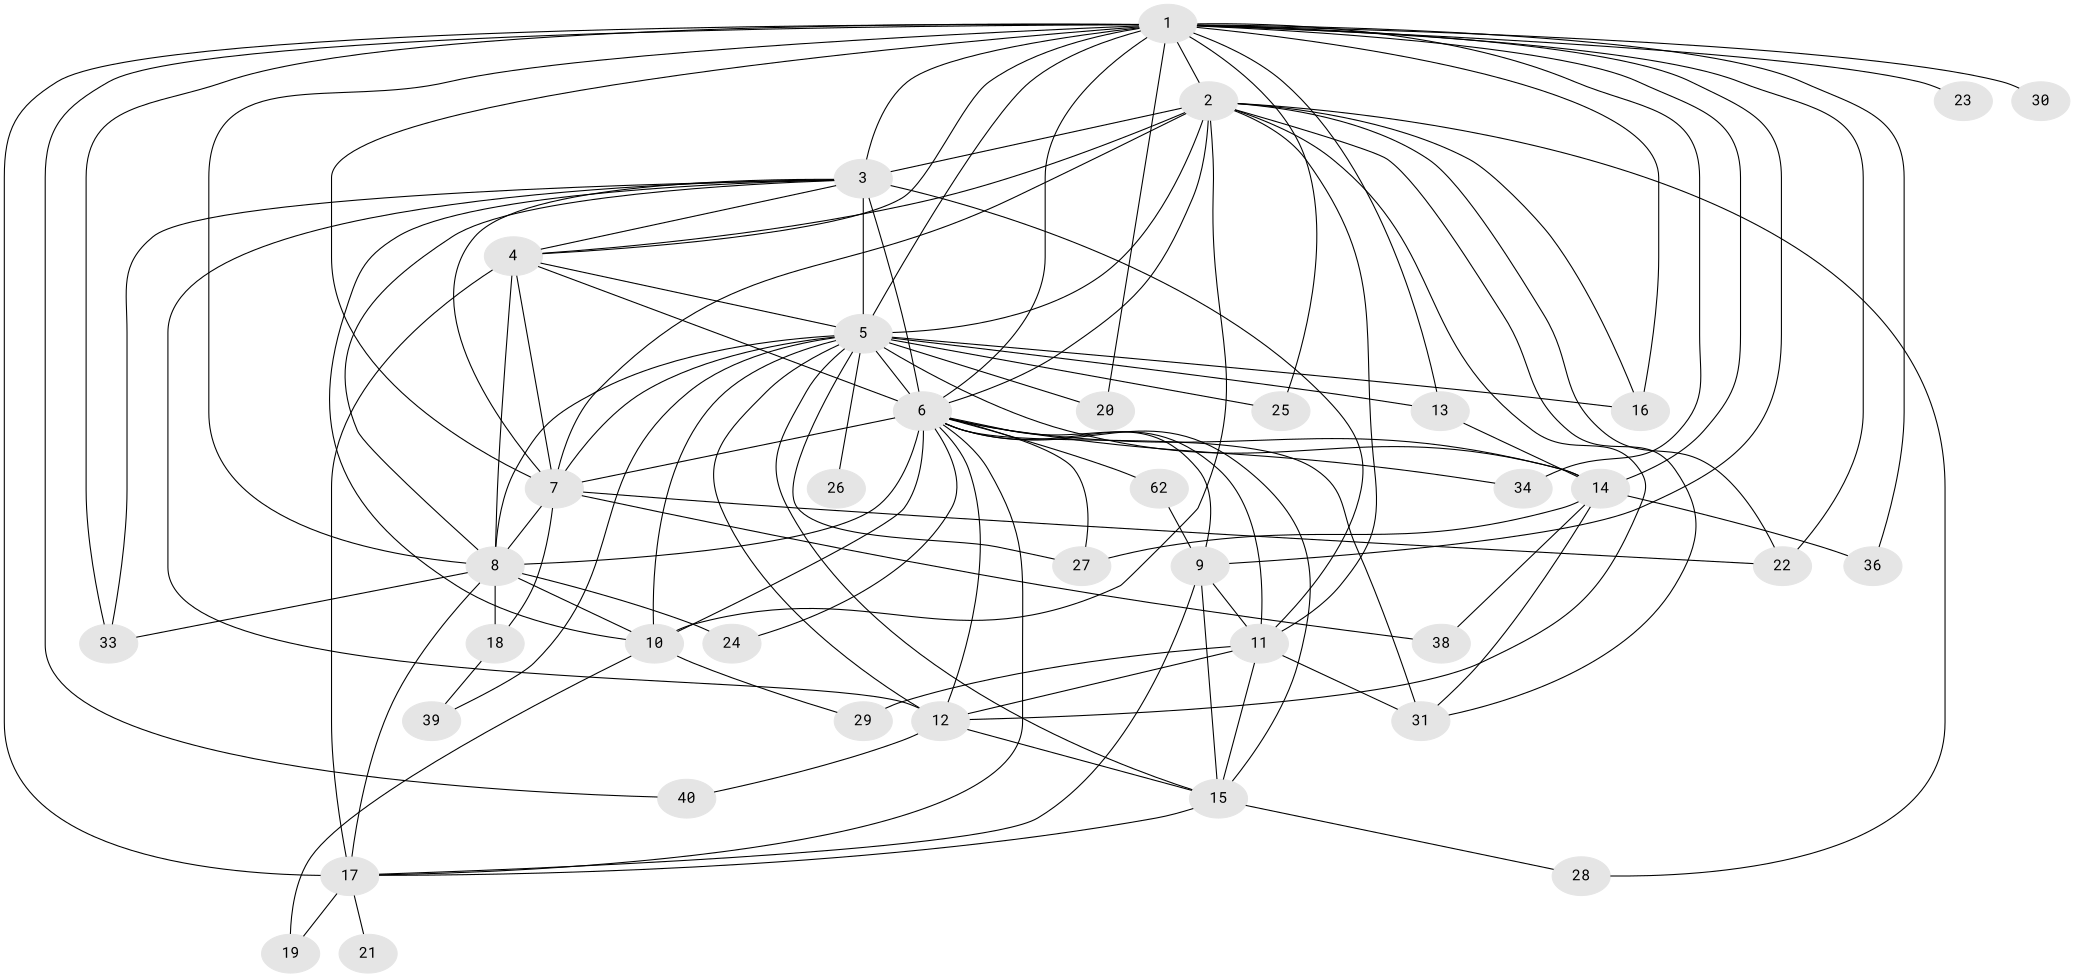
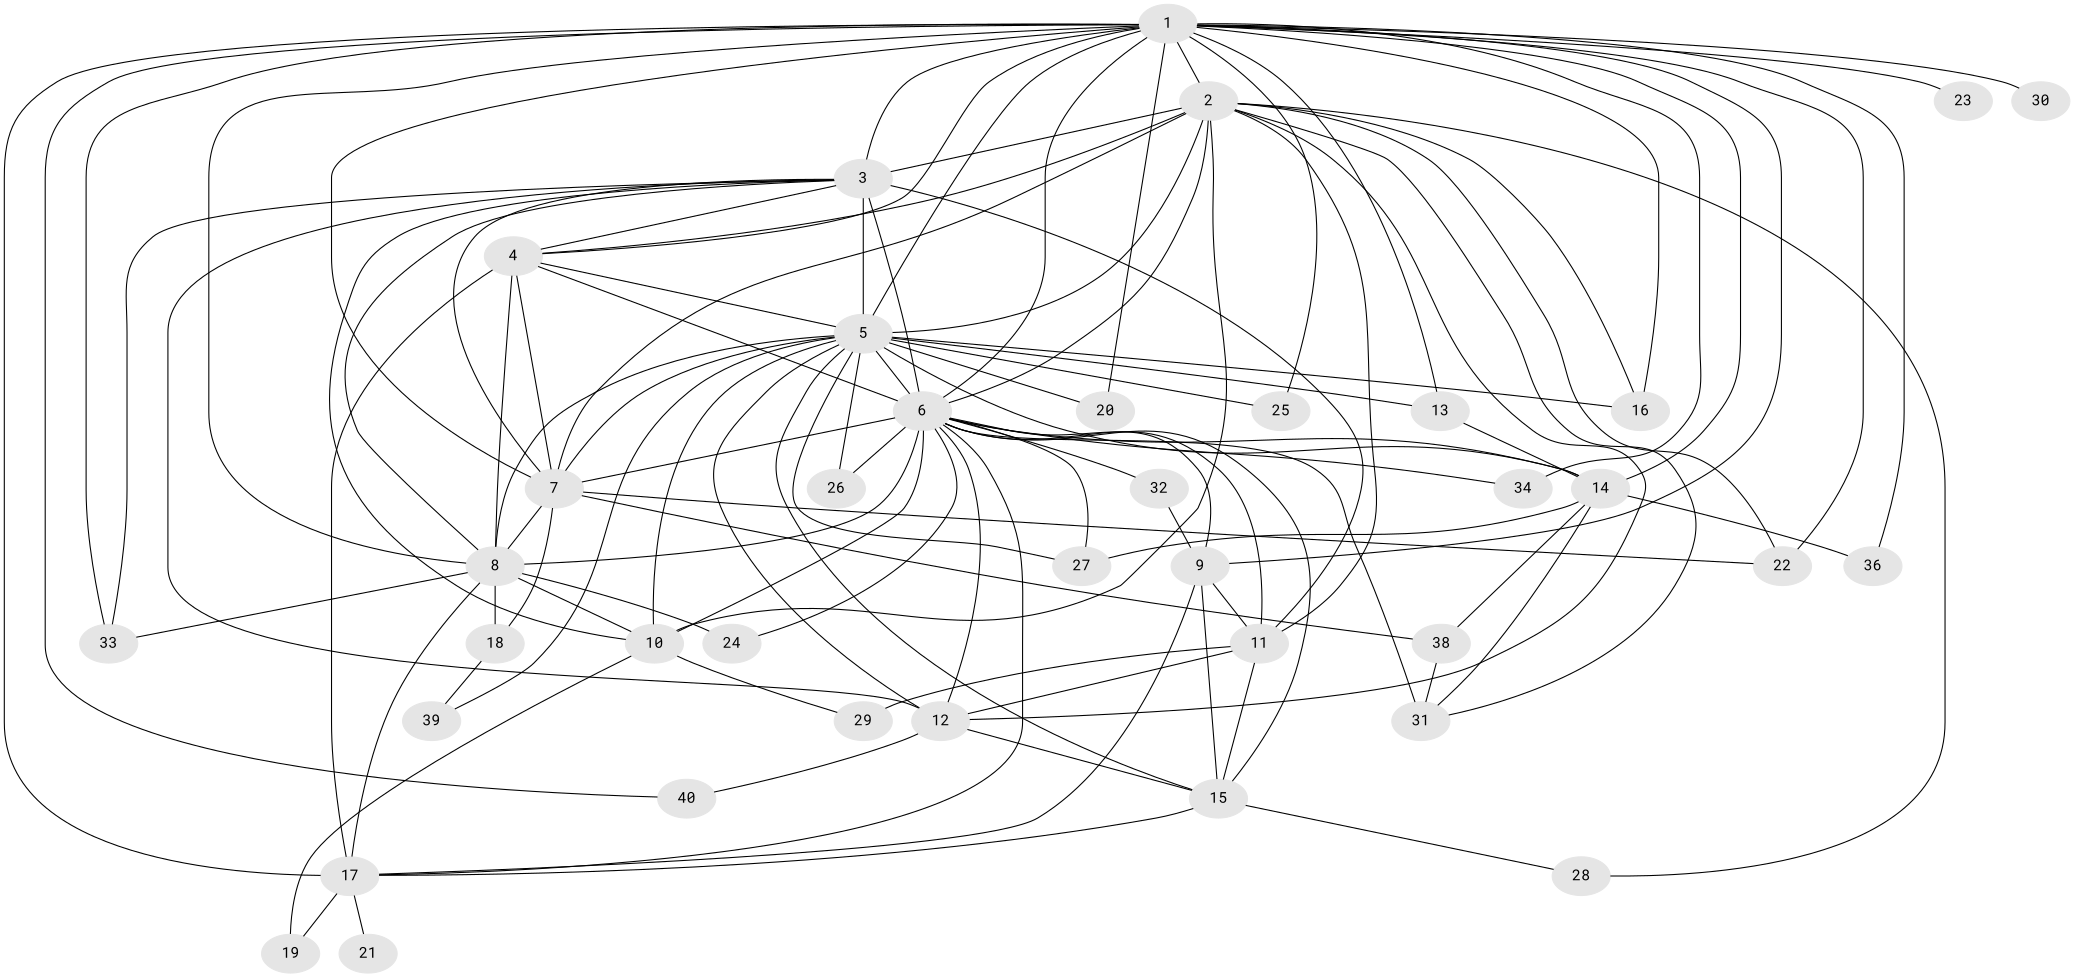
none -> (879, 450)
(1159, 489) -> (1159, 489)
(1340, 682) -> (1430, 686)
